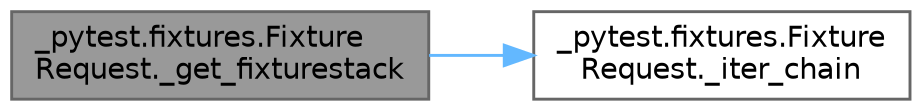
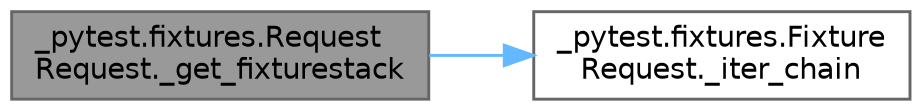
(220, 55) -> (220, 55)
